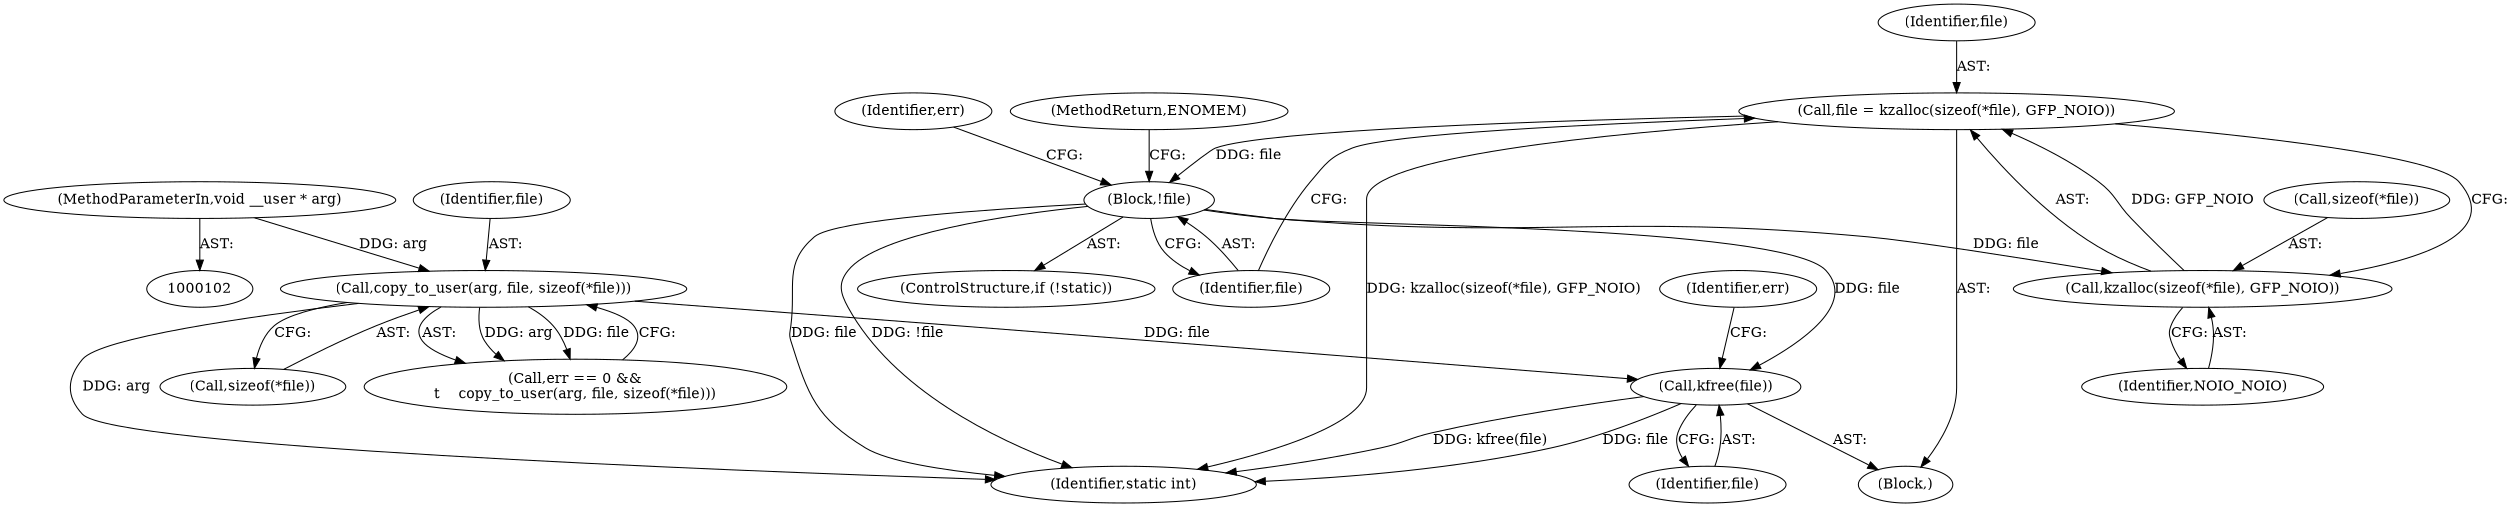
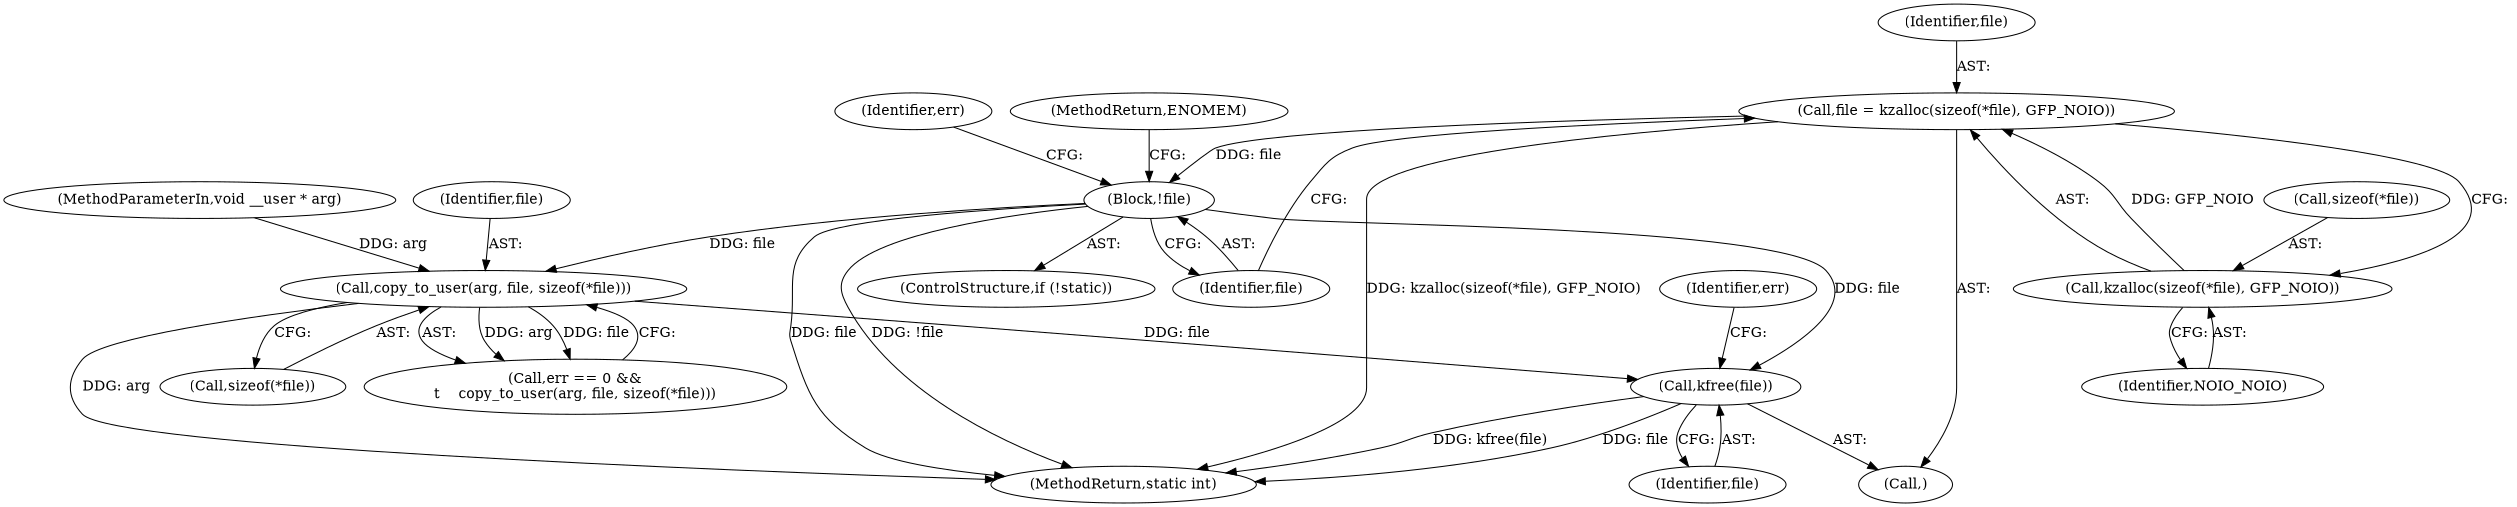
(1654, 227) -> (819, 223)
(200, 289) -> none
(1124, 485) -> (1124, 485)
(1906, 485) -> (1906, 485)
